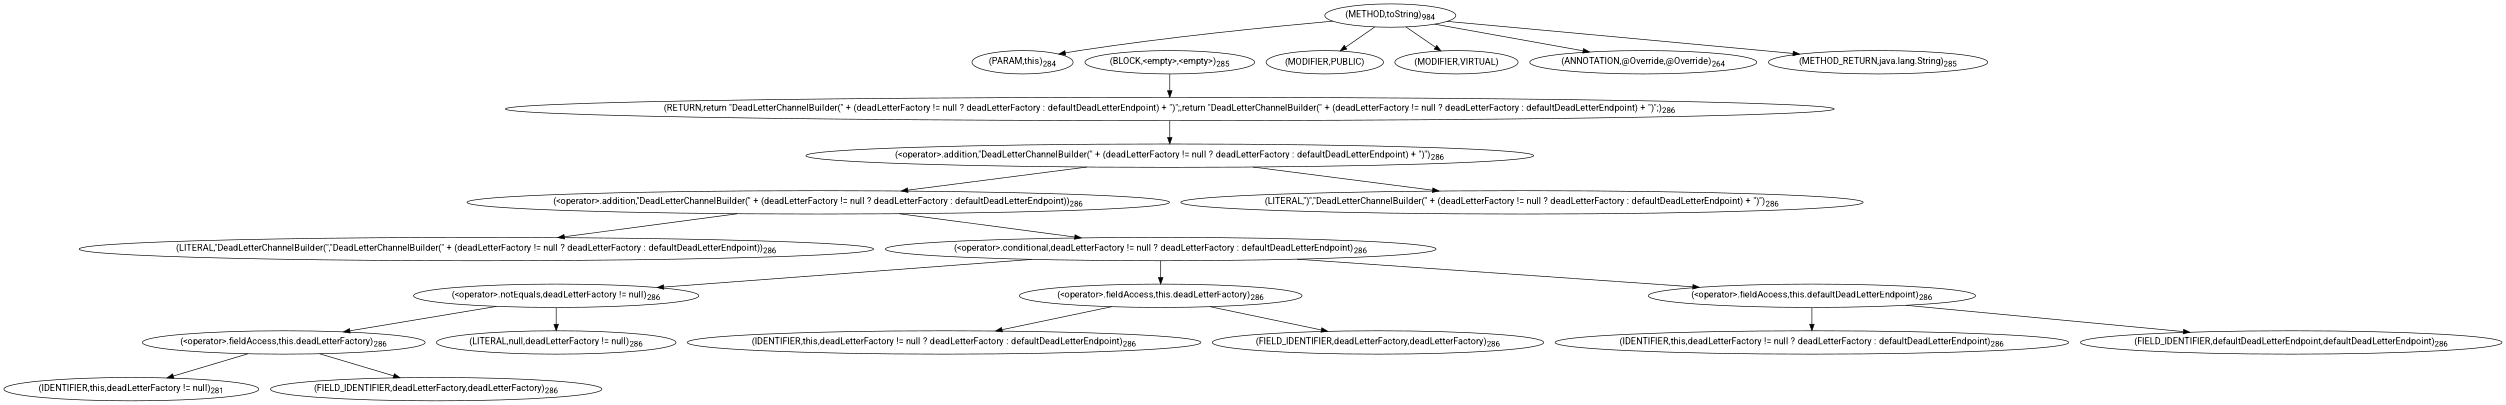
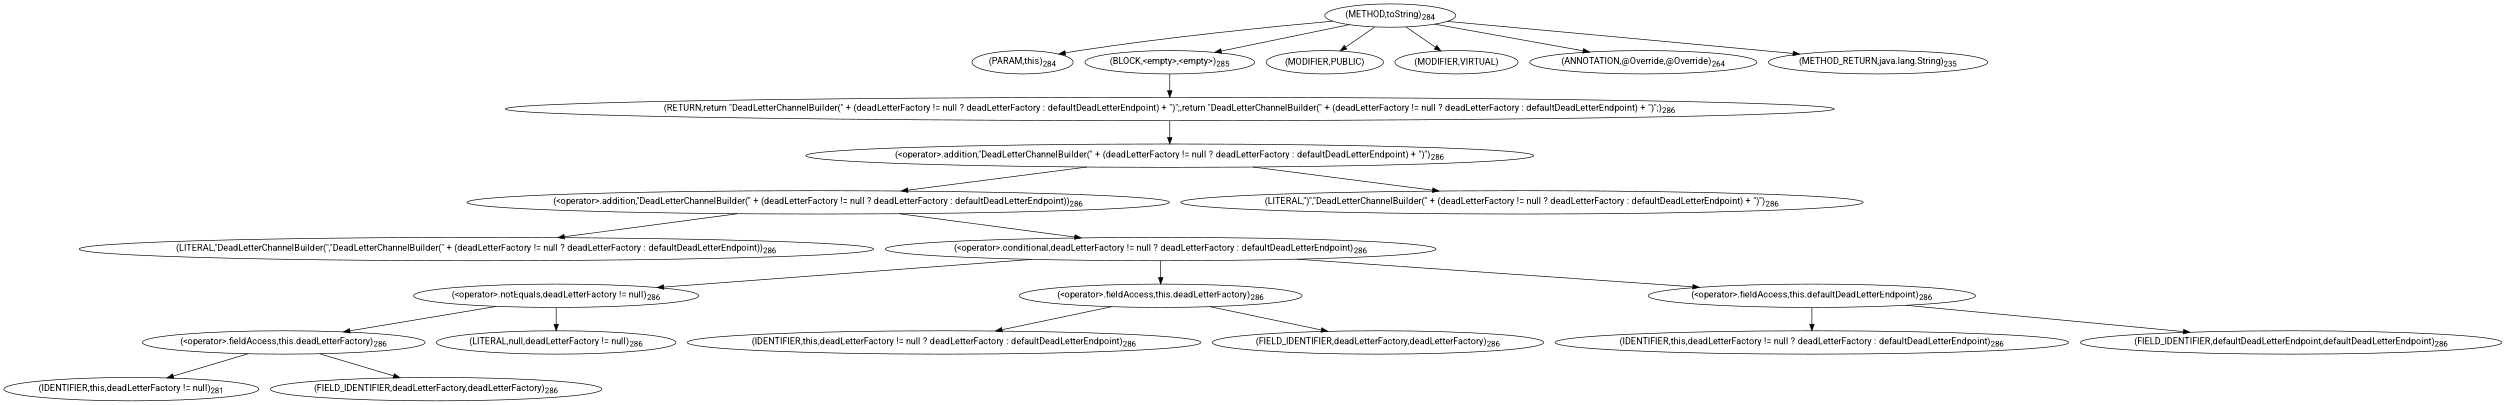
(1429, 15) -> (1429, 15)
none -> (1285, 38)
(1950, 61) -> (1950, 61)
